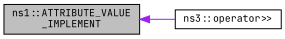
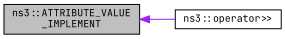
(72, 19) -> (72, 19)
